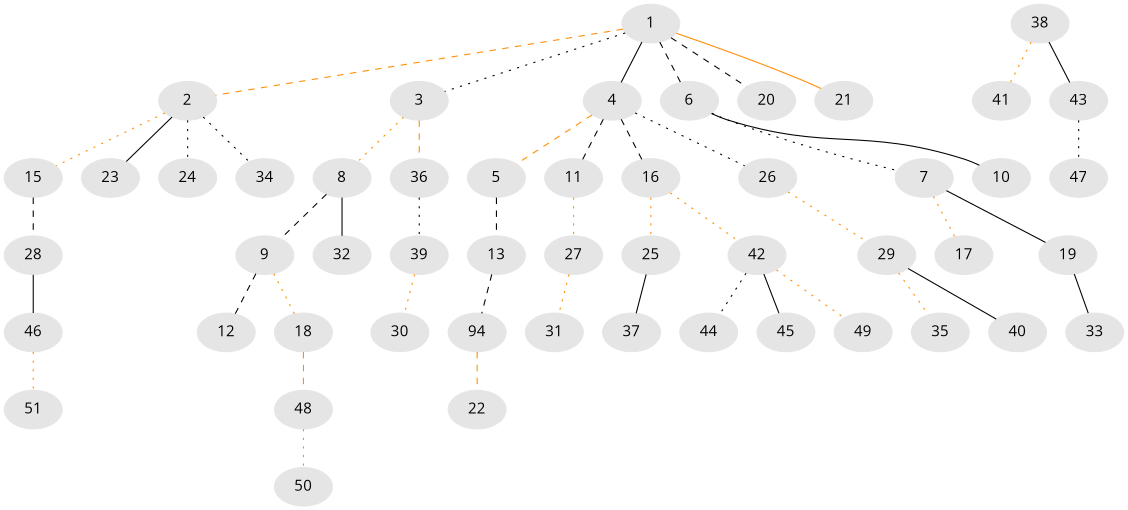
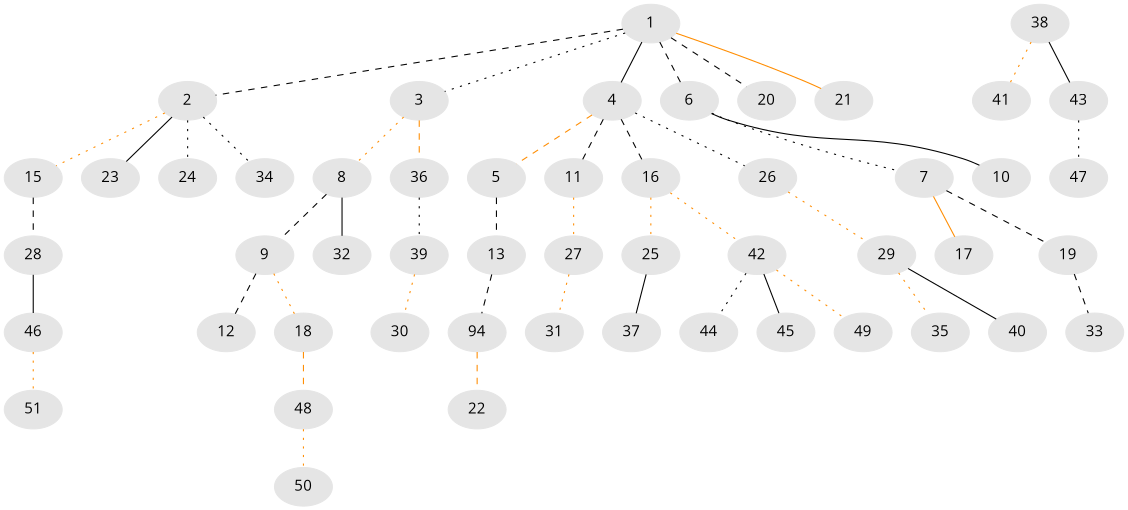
(419, 62) -> (419, 62)
(944, 217) -> (944, 217)
(996, 217) -> (996, 217)
(1081, 294) -> (1081, 294)
